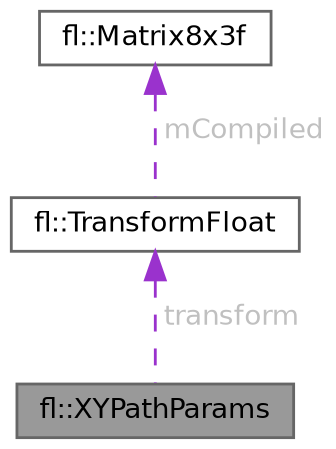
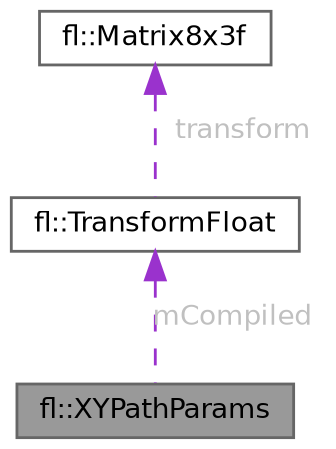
(240, 131) -> (240, 131)
(229, 318) -> (229, 318)
